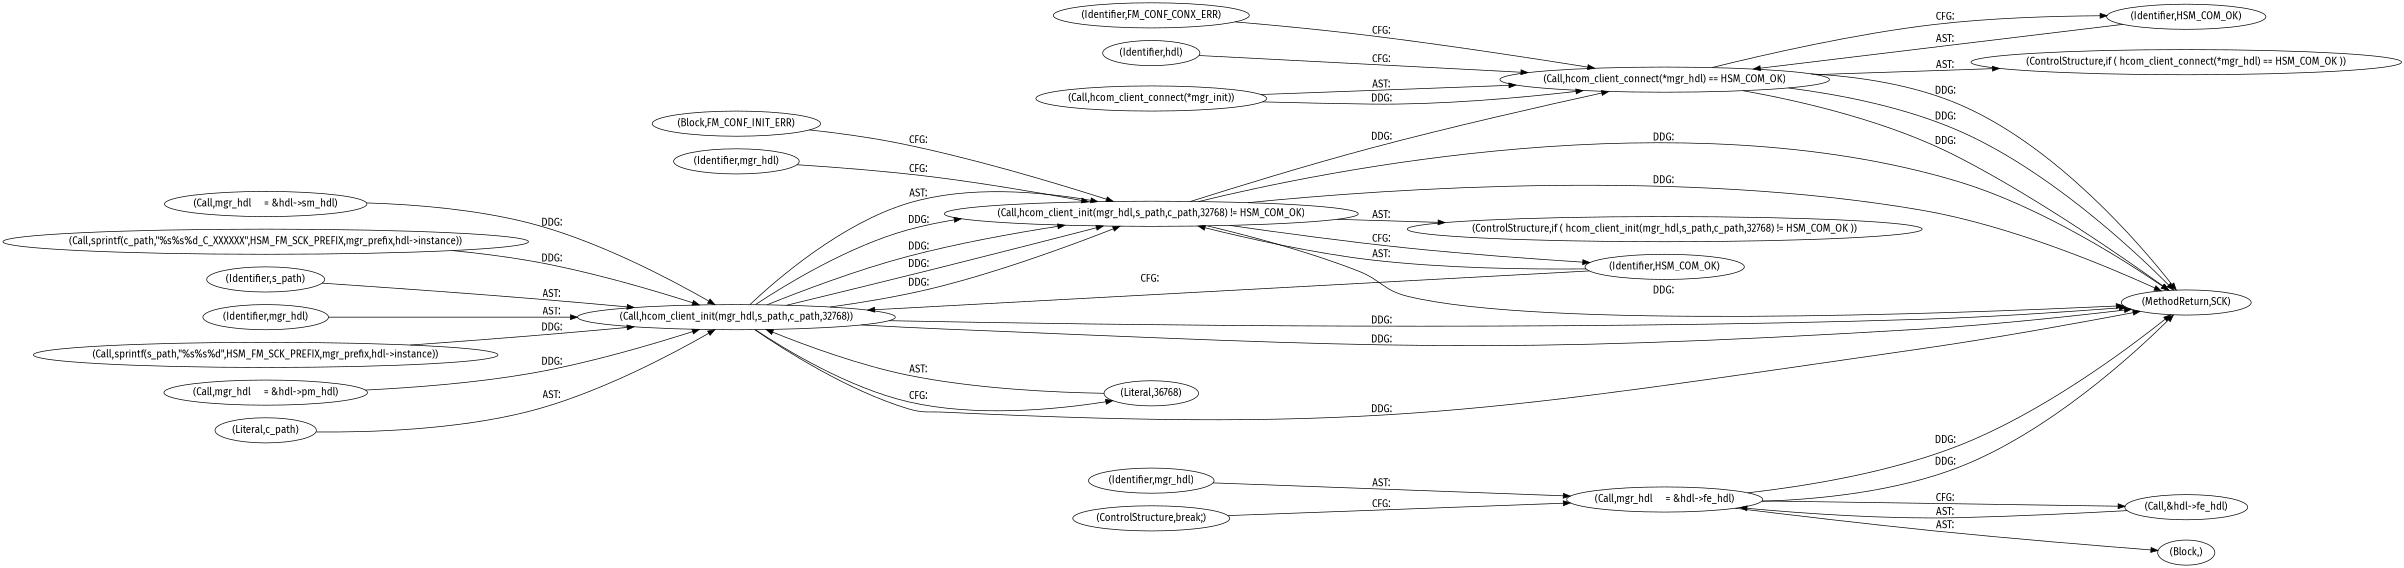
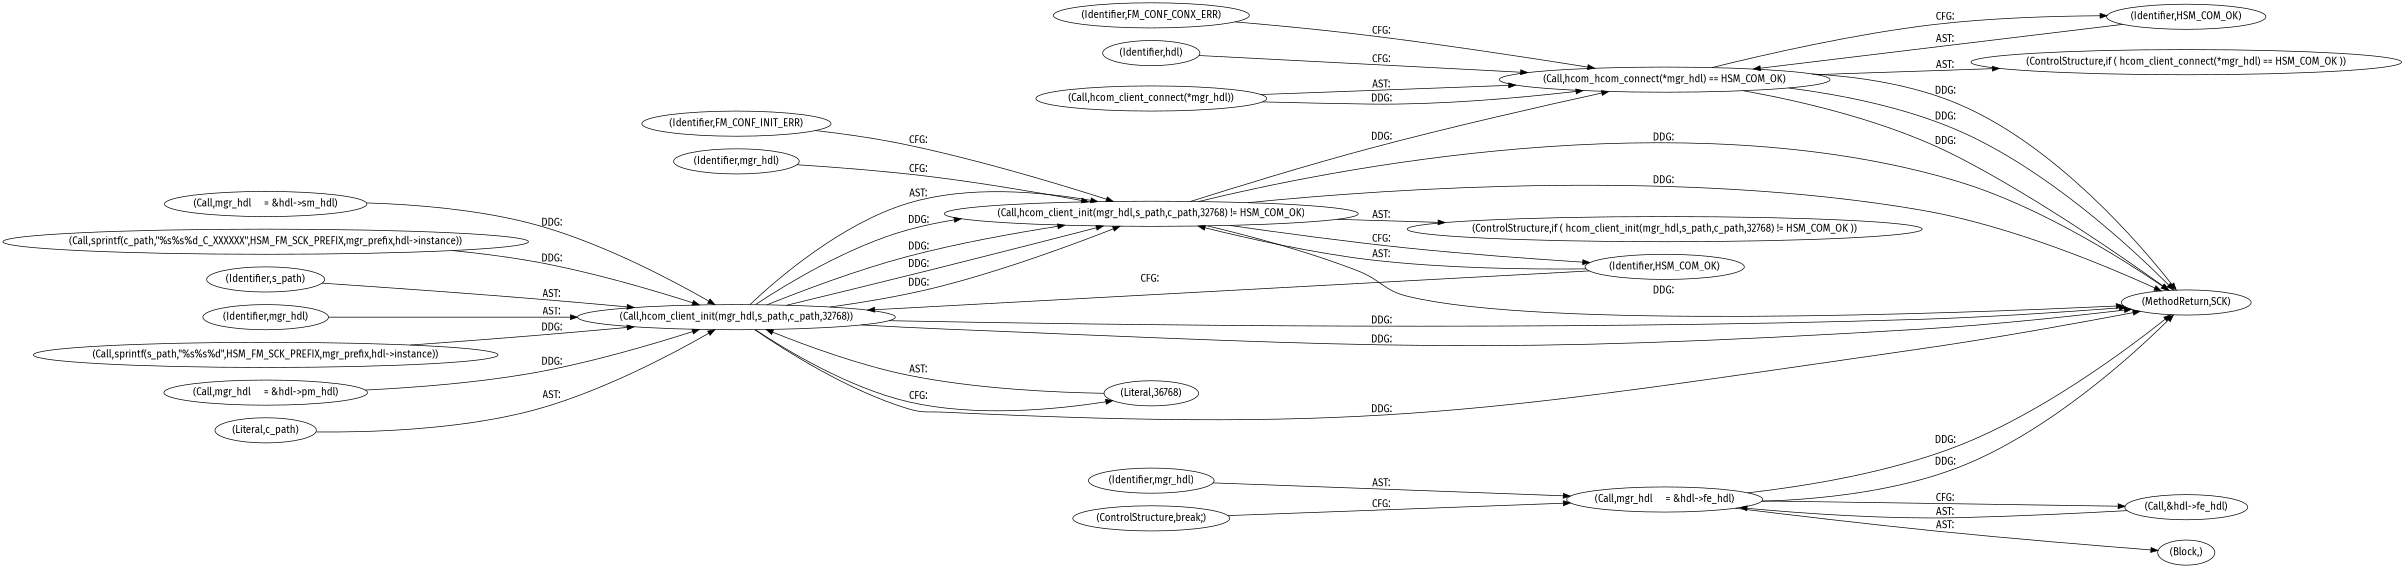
(1665, 80) -> (1665, 80)
(1151, 99) -> (1151, 99)
(736, 124) -> (736, 124)
